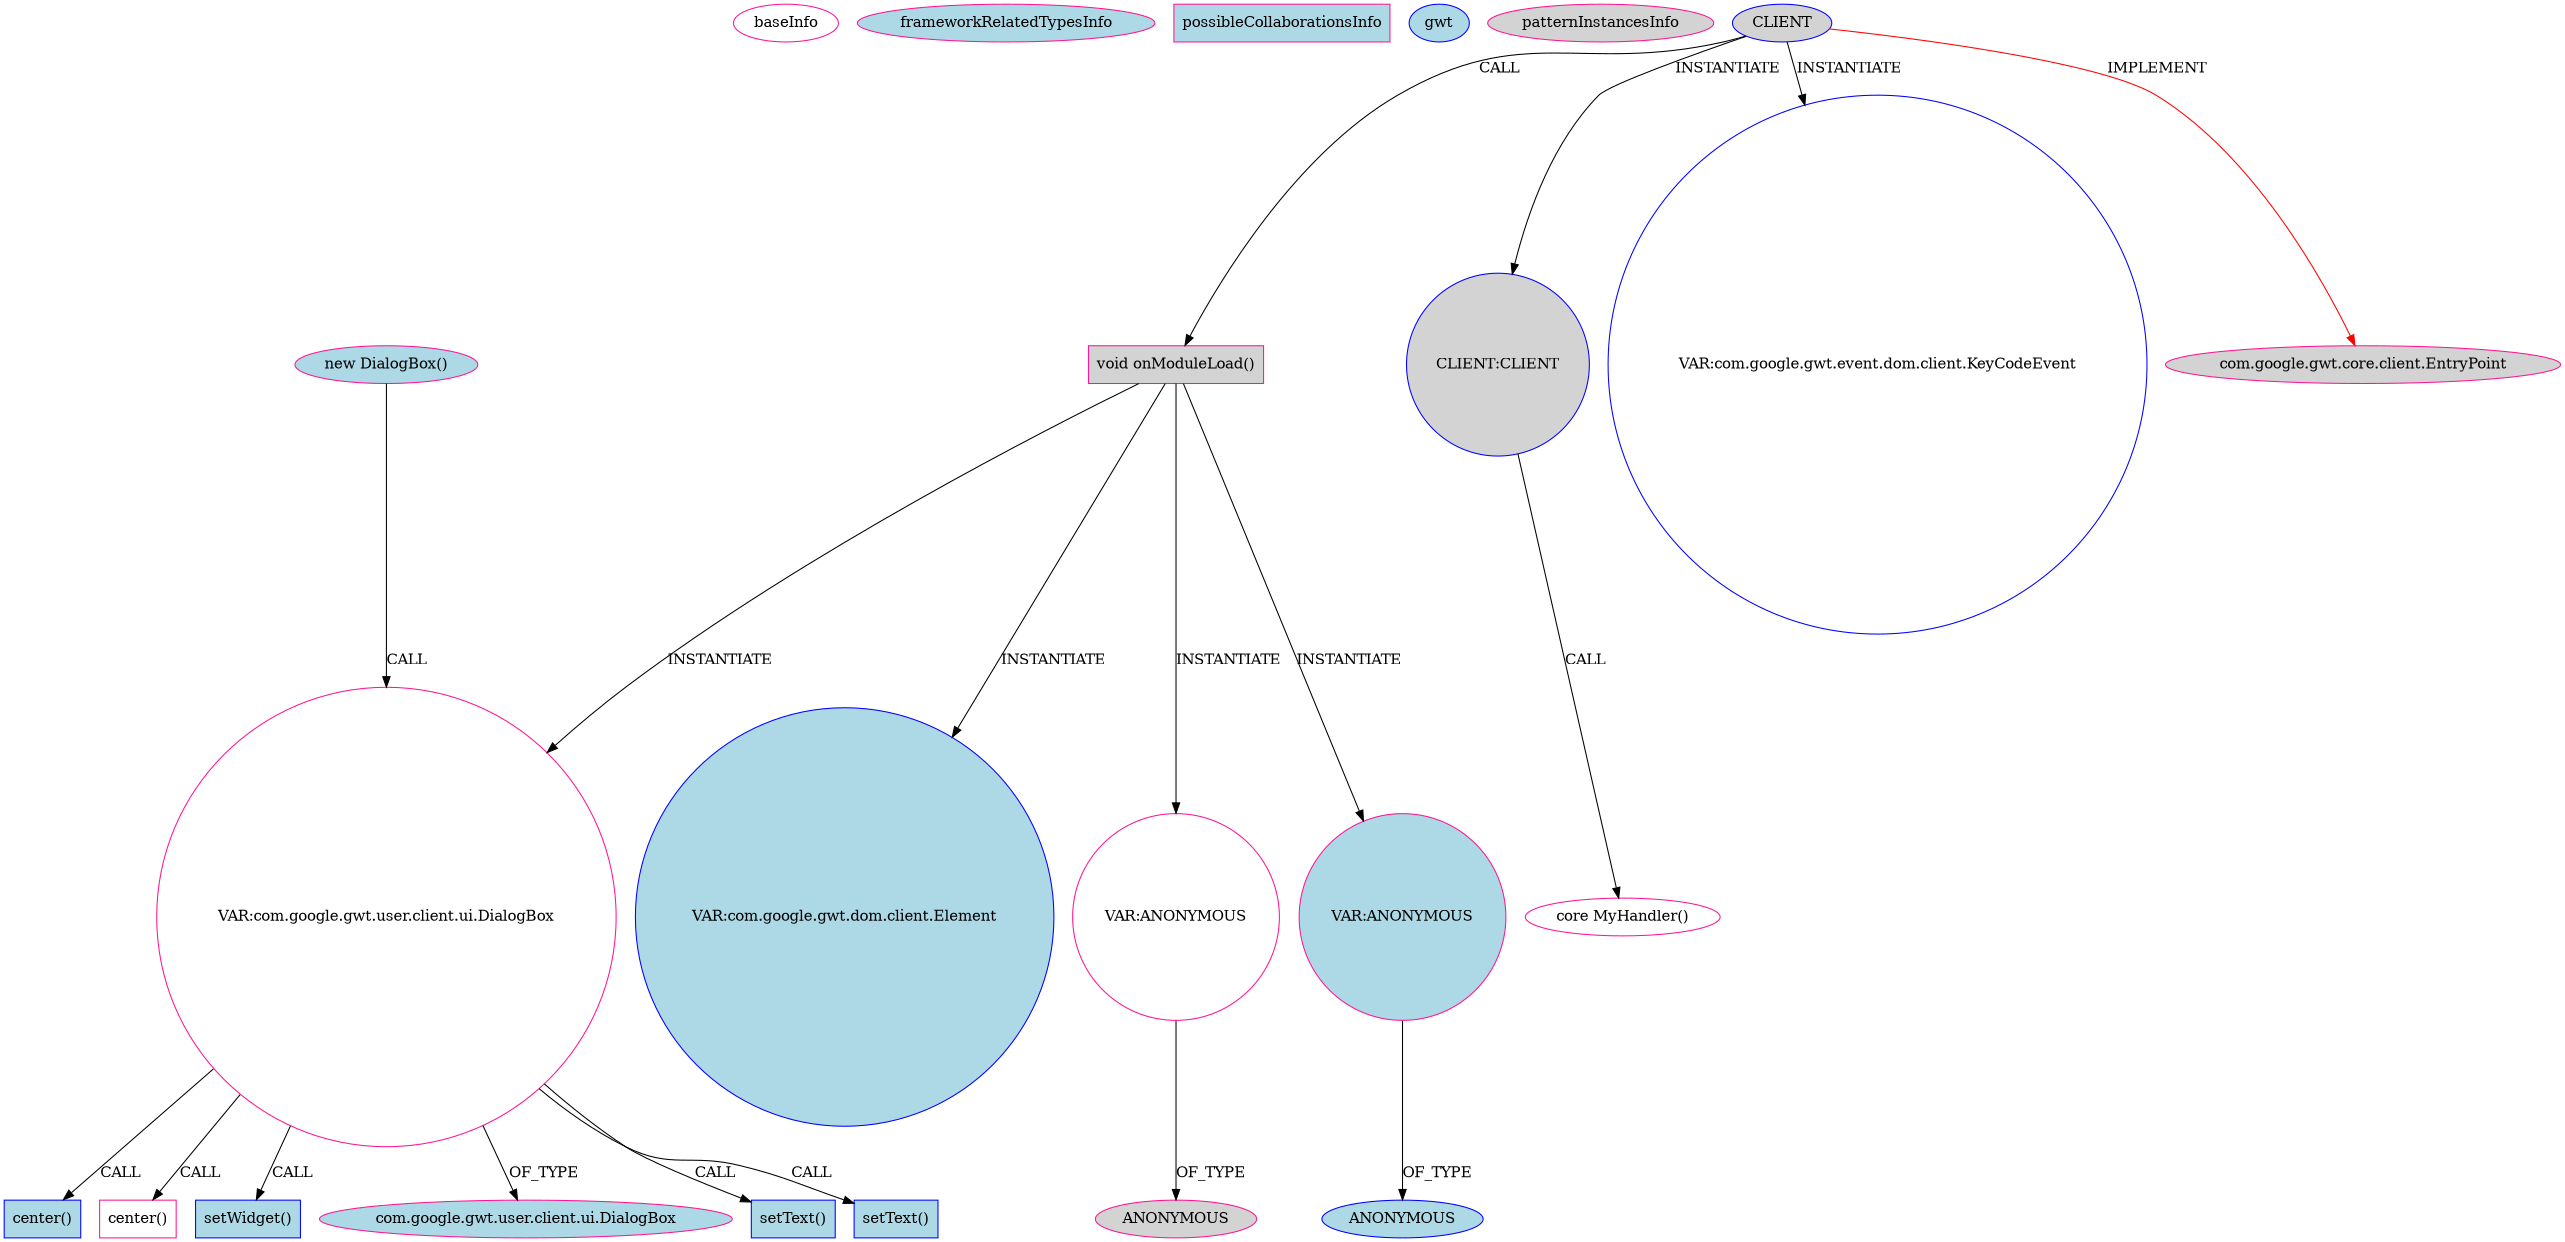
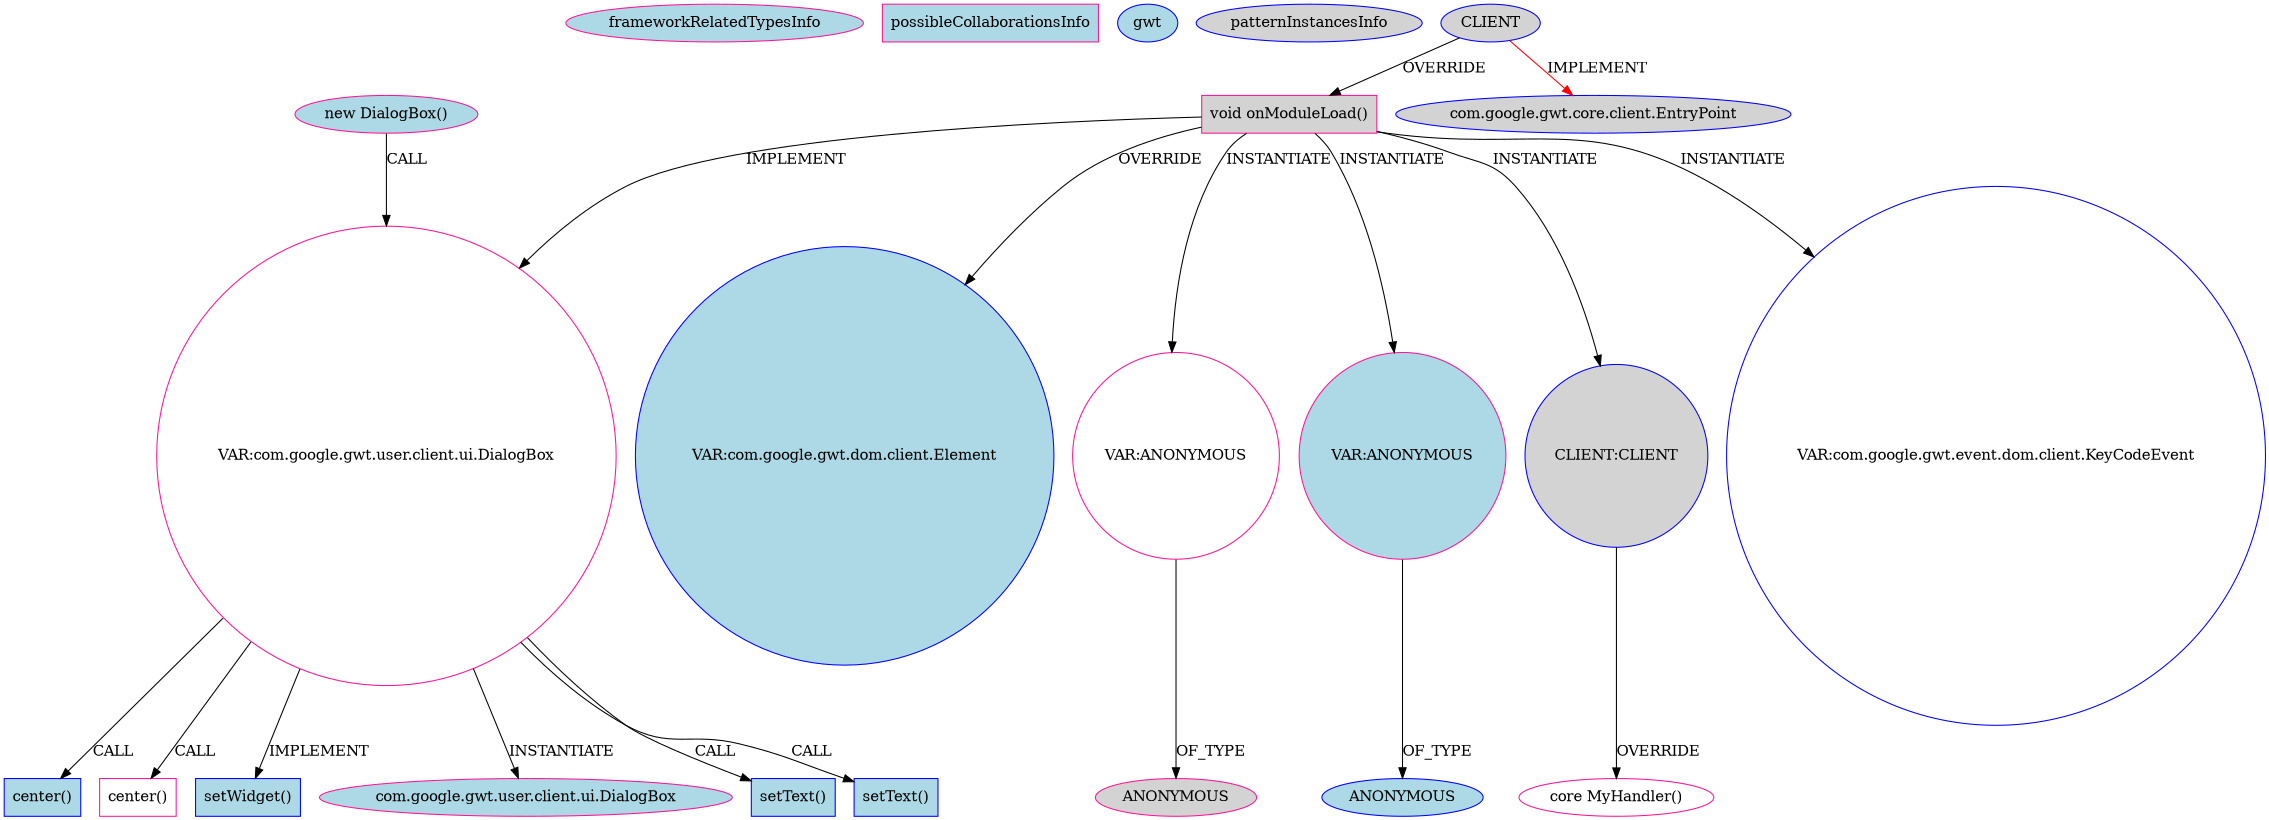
(786, 23) -> none
(1601, 23) -> (1309, 23)
(1795, 68) -> (1605, 144)
(1500, 69) -> (1444, 69)
(1588, 107) -> (1528, 201)
(2363, 365) -> (1593, 114)
(720, 661) -> (796, 160)
(1053, 661) -> (1160, 160)
(1586, 661) -> (1658, 752)
(293, 1173) -> (319, 752)
(544, 1173) -> (562, 752)
